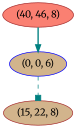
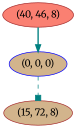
(38, 64) -> (38, 64)
(38, 113) -> (38, 113)
